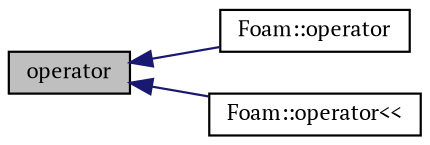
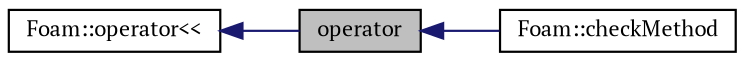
(315, 31) -> (618, 31)
(180, 92) -> (271, 31)
